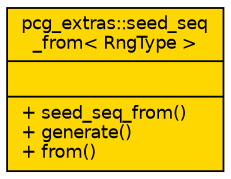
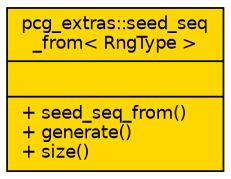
(59, 153) -> (56, 153)
